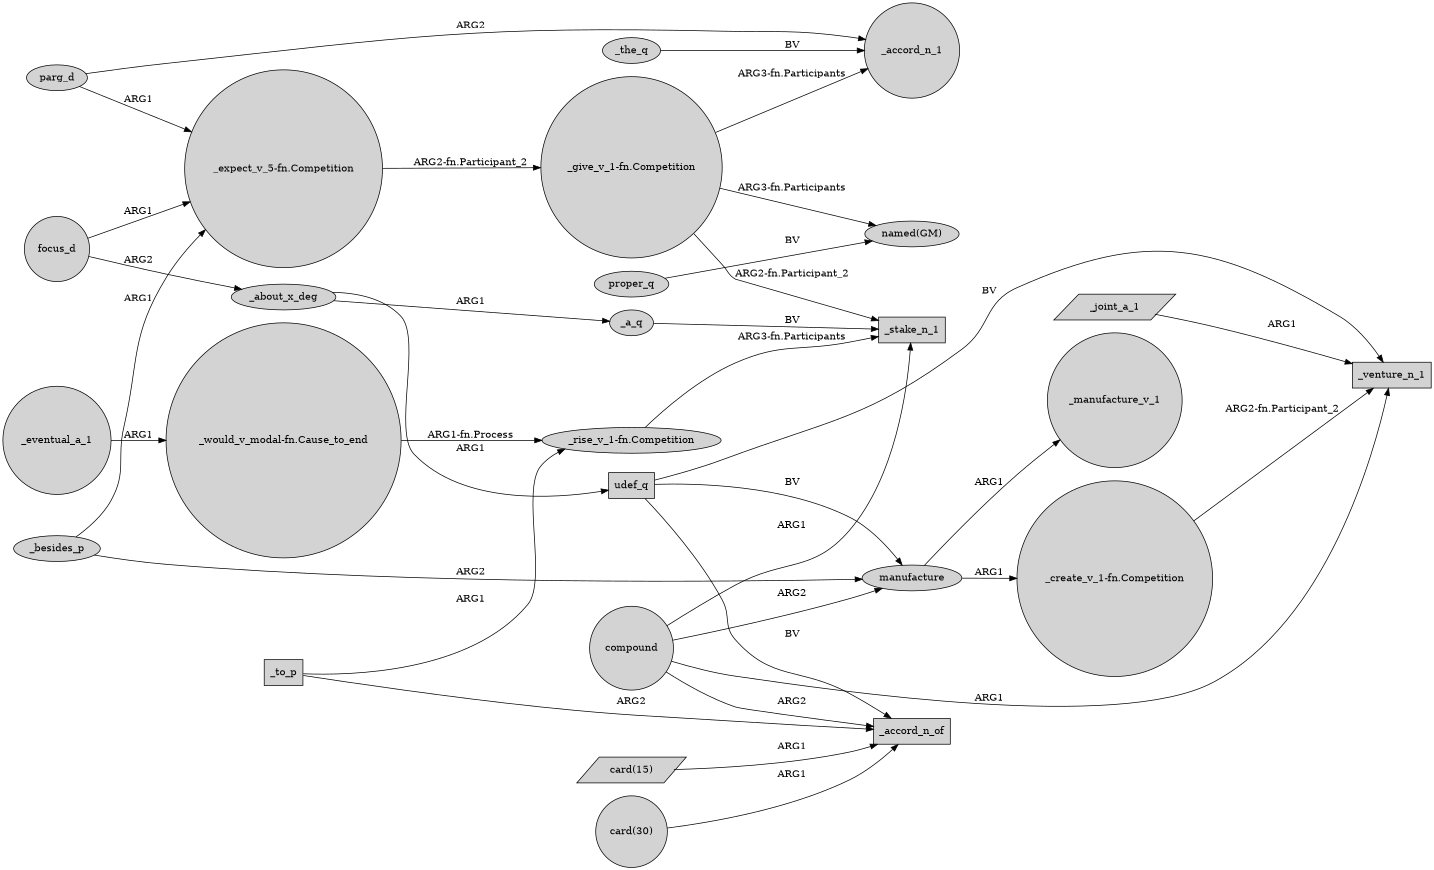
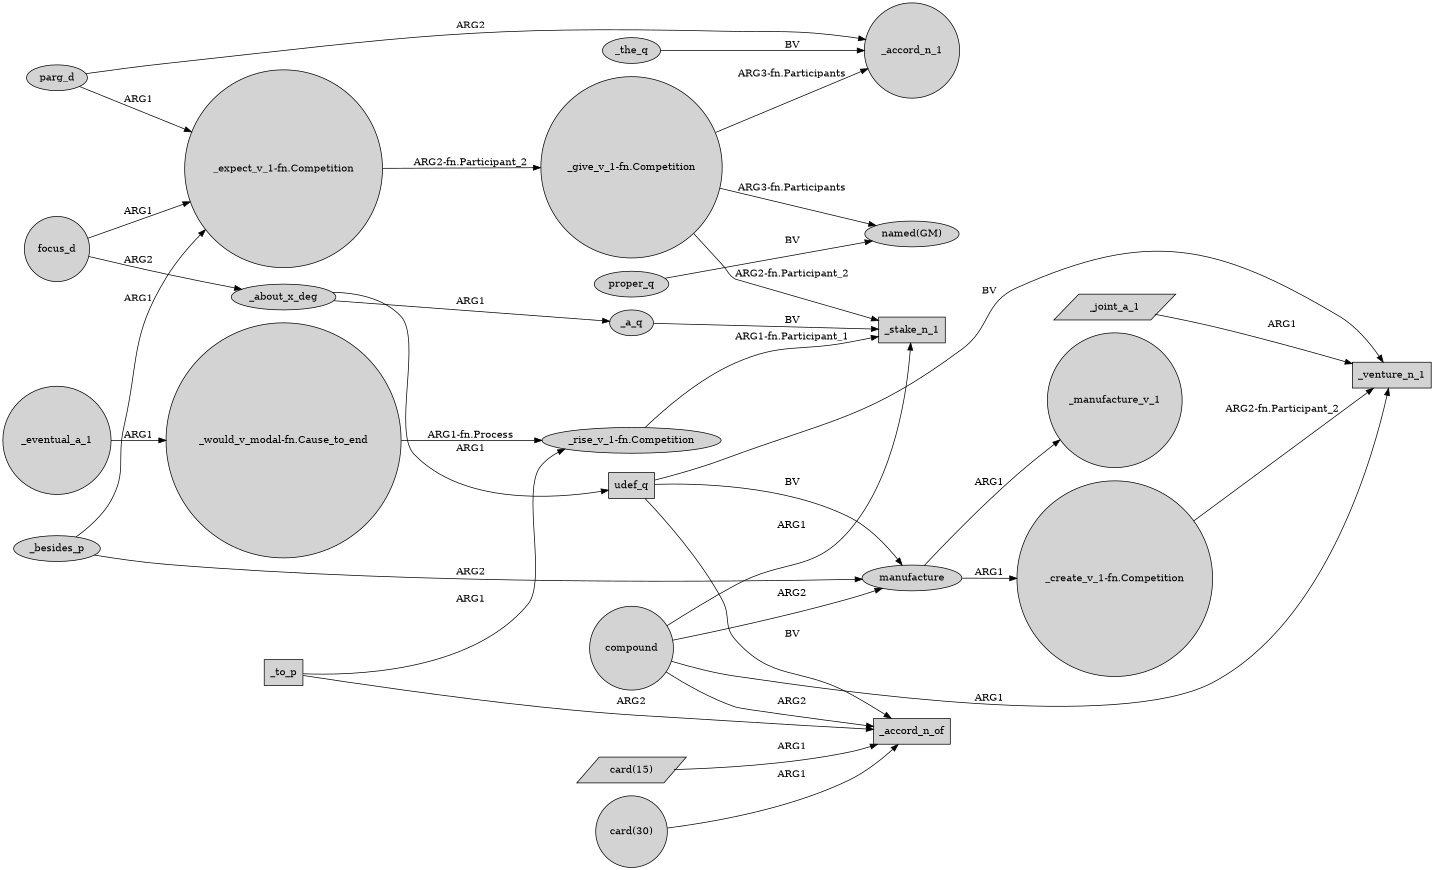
(284, 169) -> (284, 169)
(792, 337) -> (792, 337)
